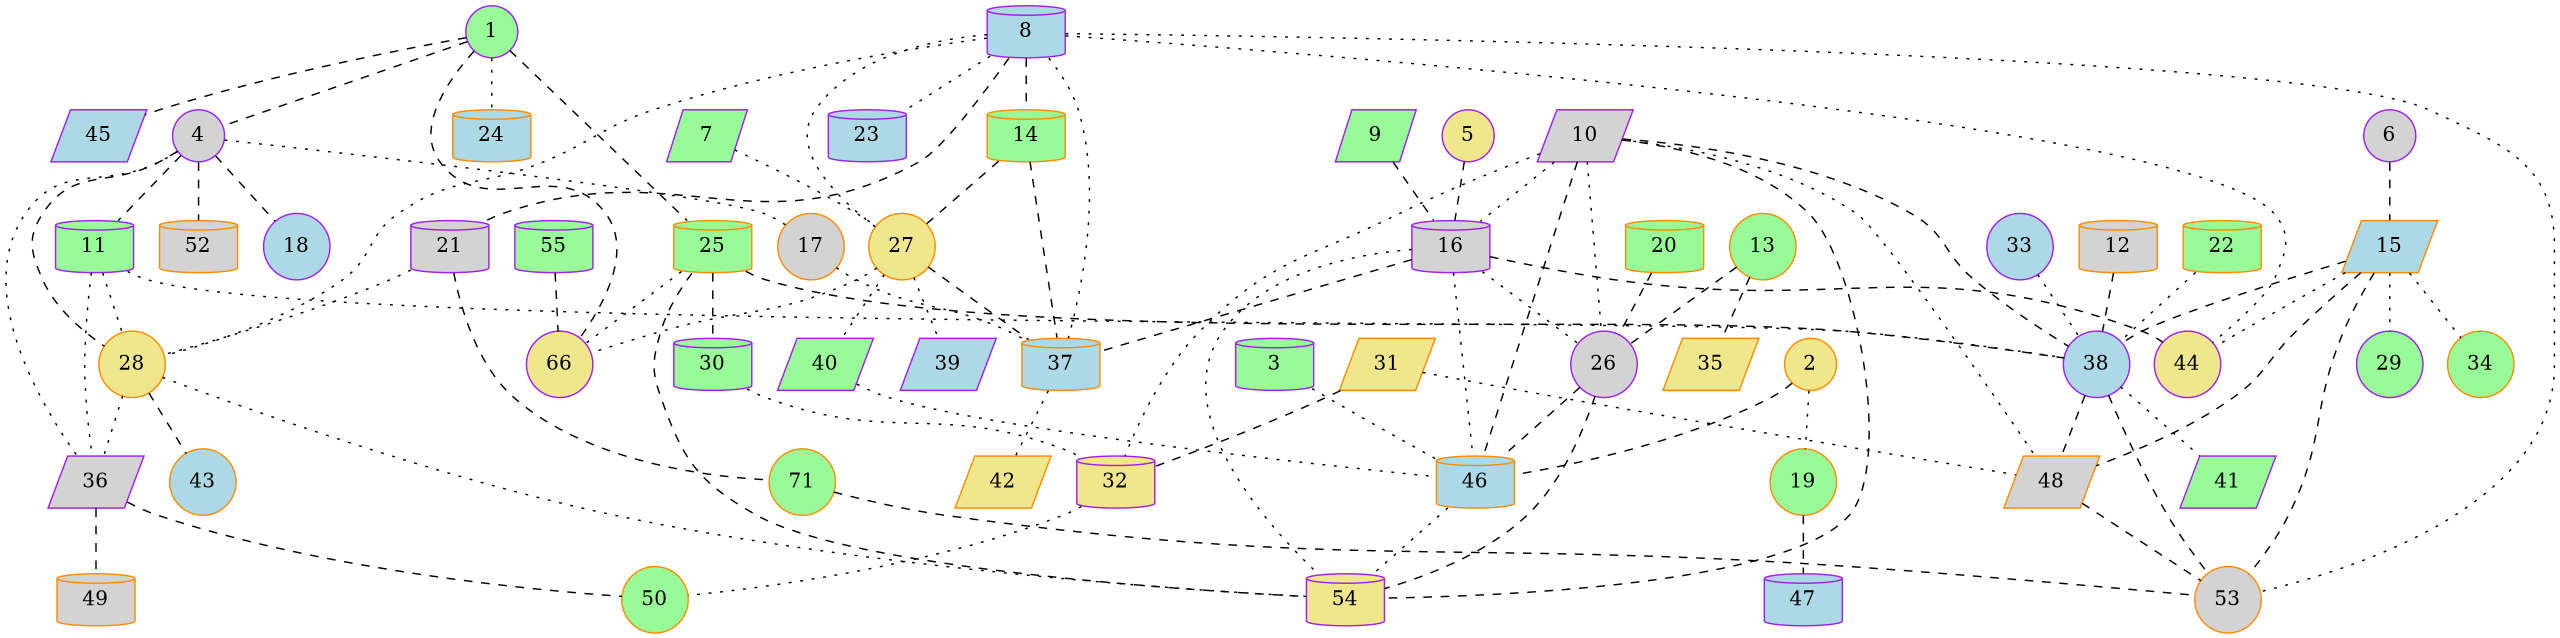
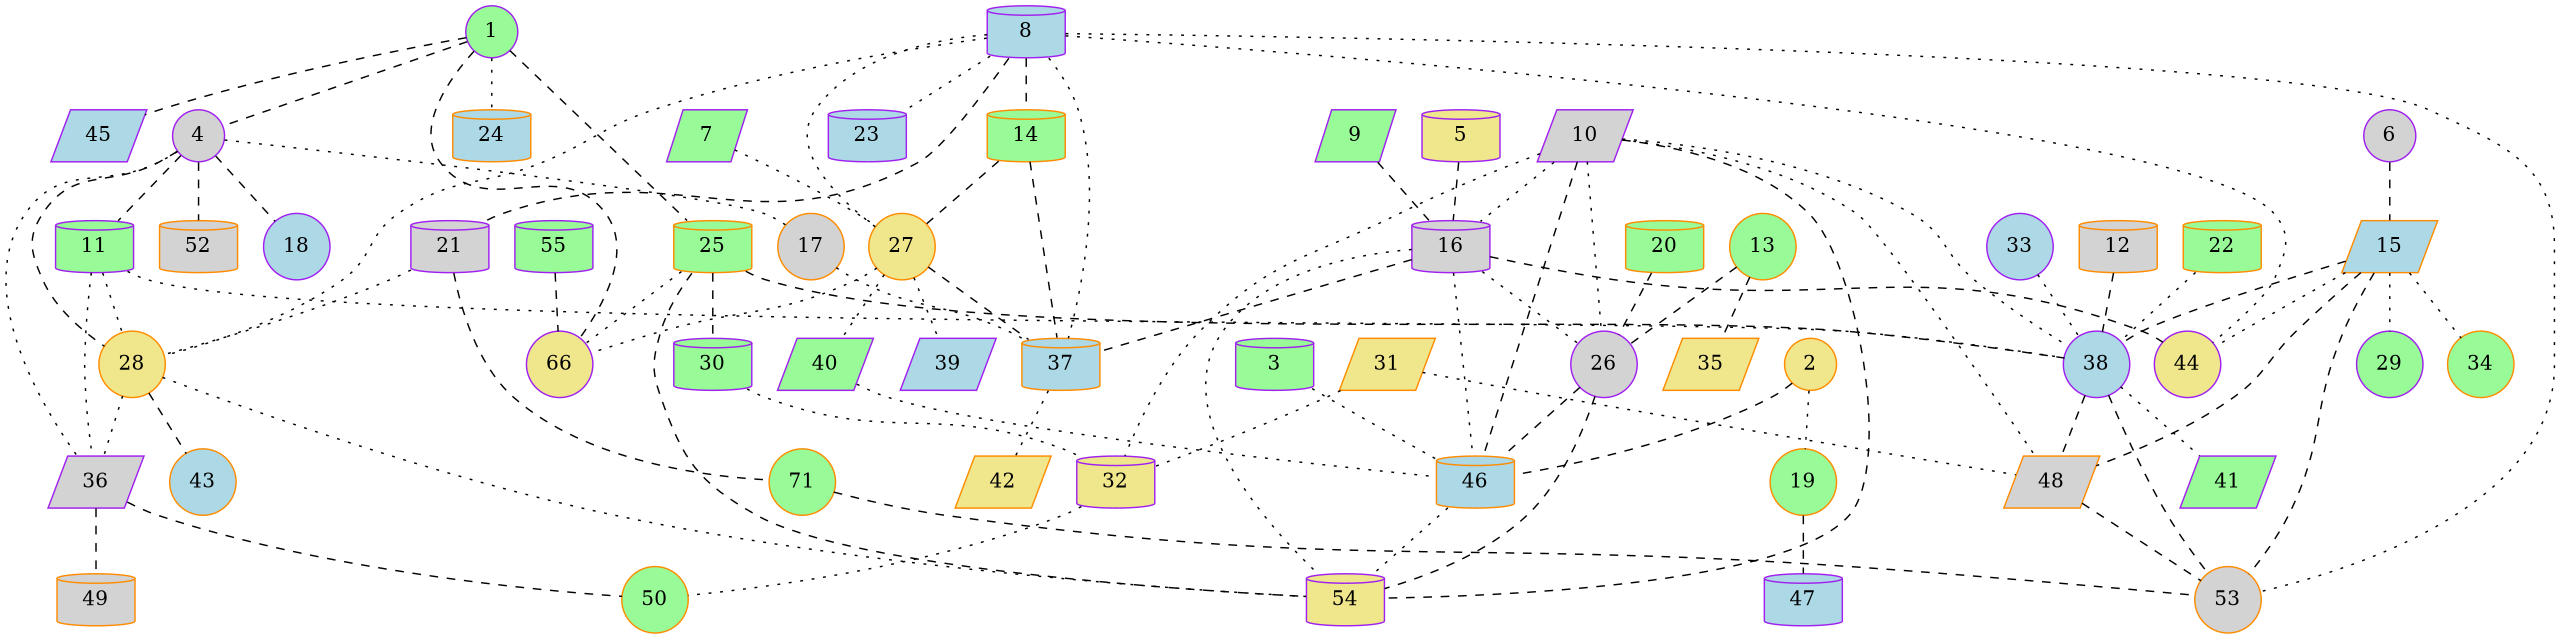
(1468, 136) -> (1461, 136)
(1870, 193) -> (1870, 193)
(1249, 430) -> (1249, 430)
